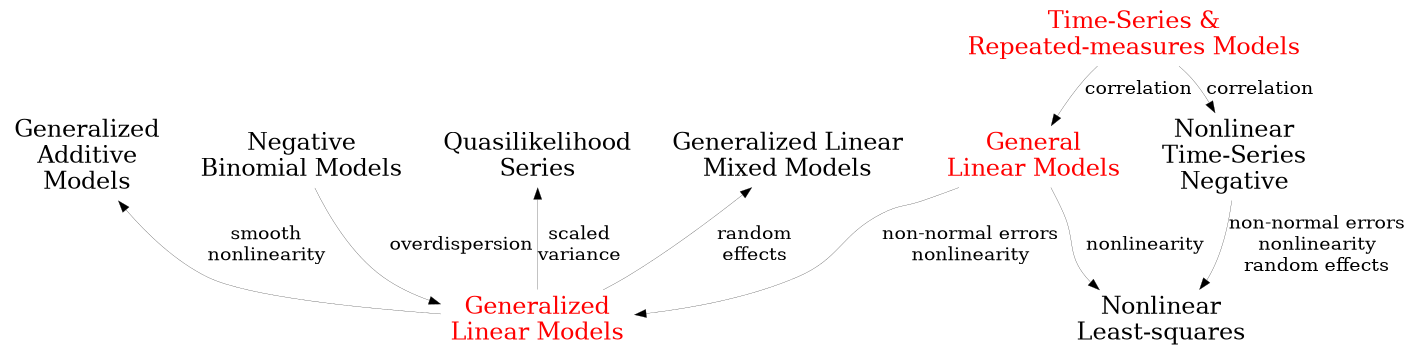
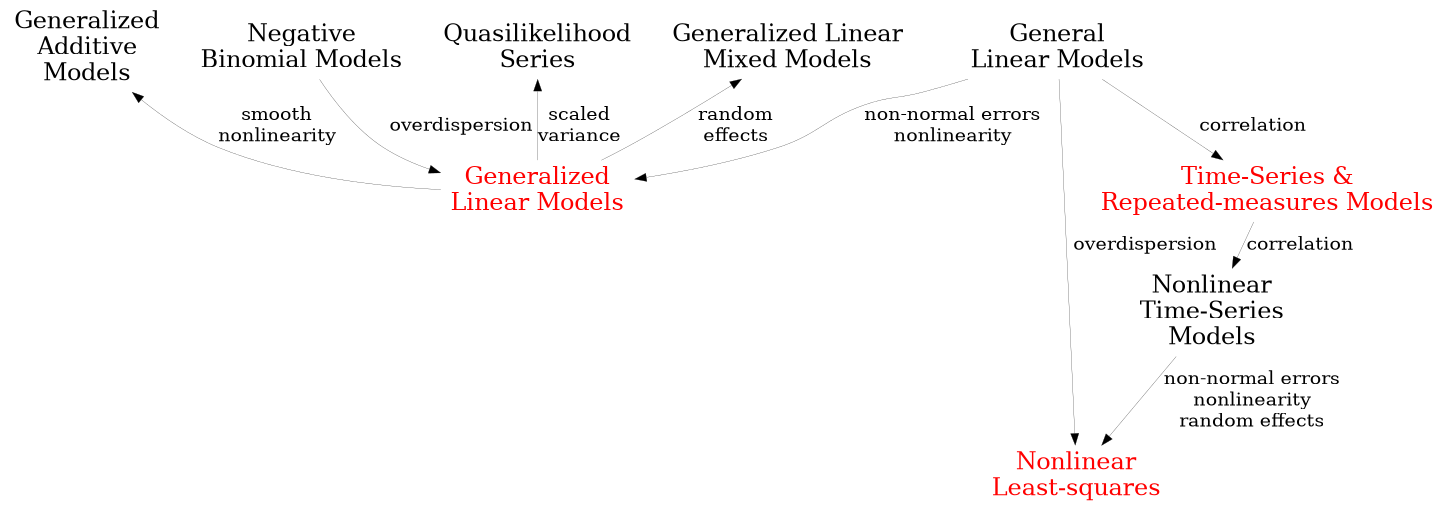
(1076, 90) -> (1158, 116)
(1034, 157) -> (1058, 48)
(1235, 157) -> (1212, 312)
(1145, 245) -> (1142, 245)
(1161, 321) -> (1077, 476)
